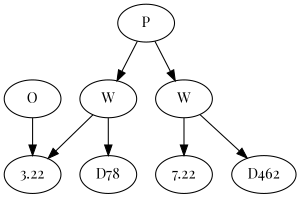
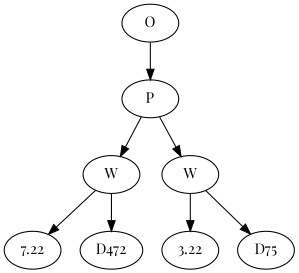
(33, 132) -> (150, 56)
(108, 175) -> (266, 250)
(264, 175) -> (111, 250)
